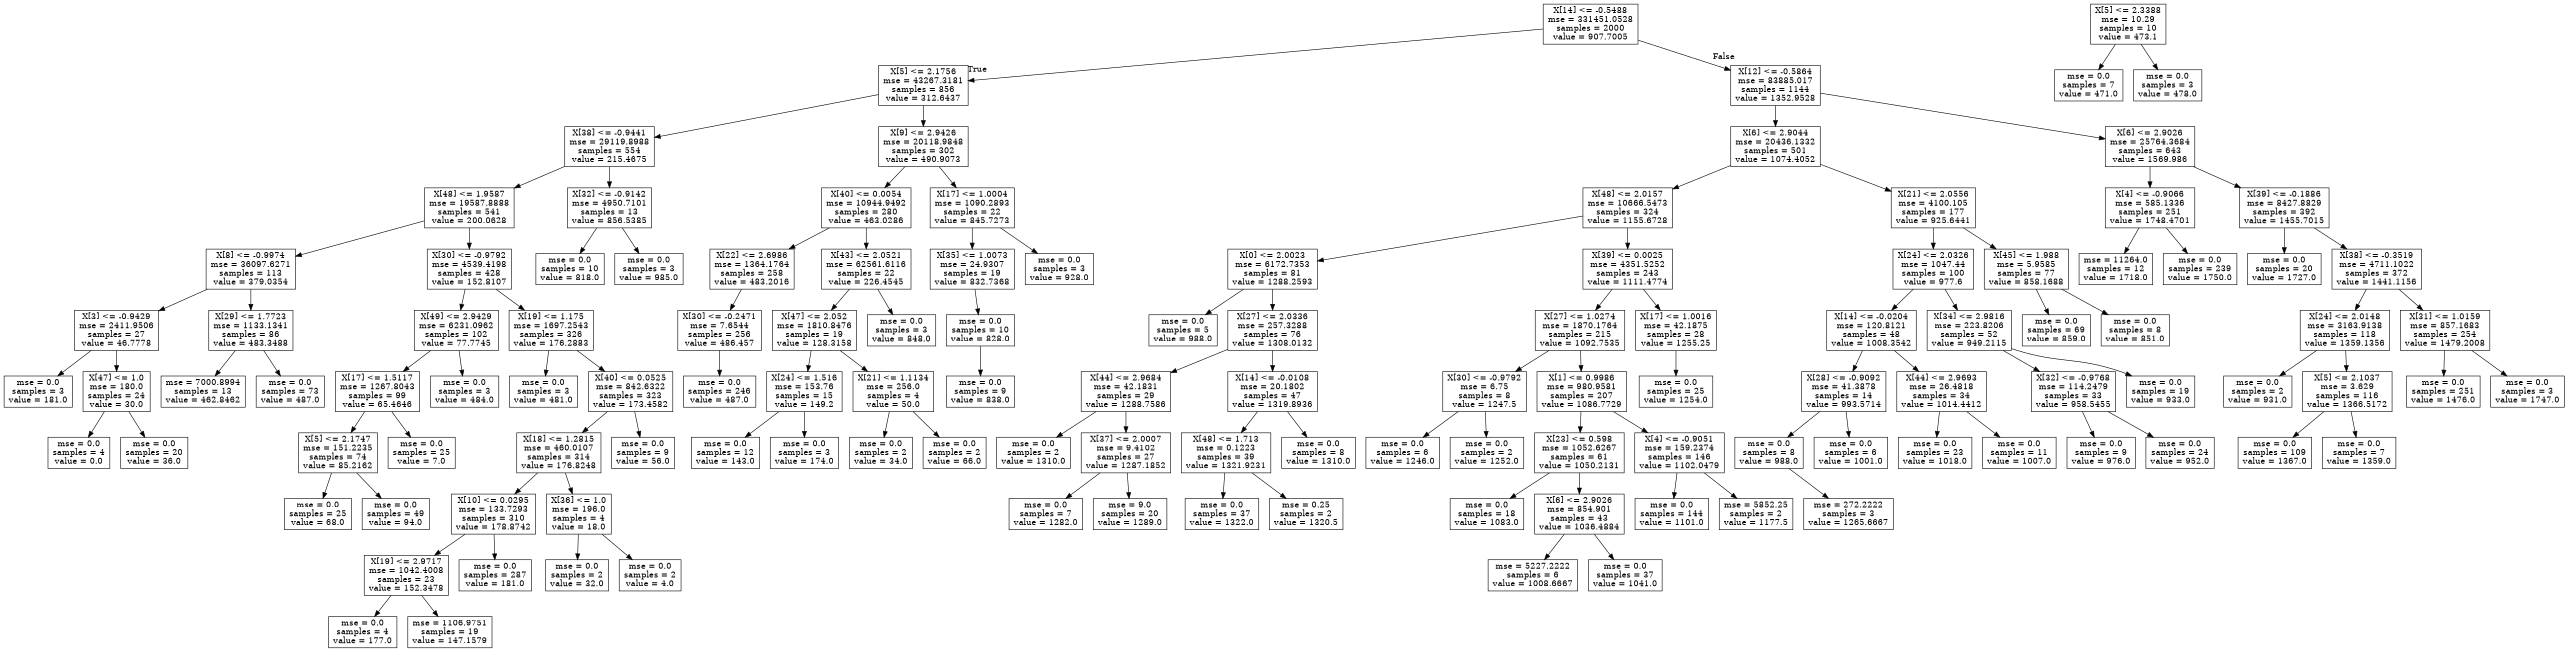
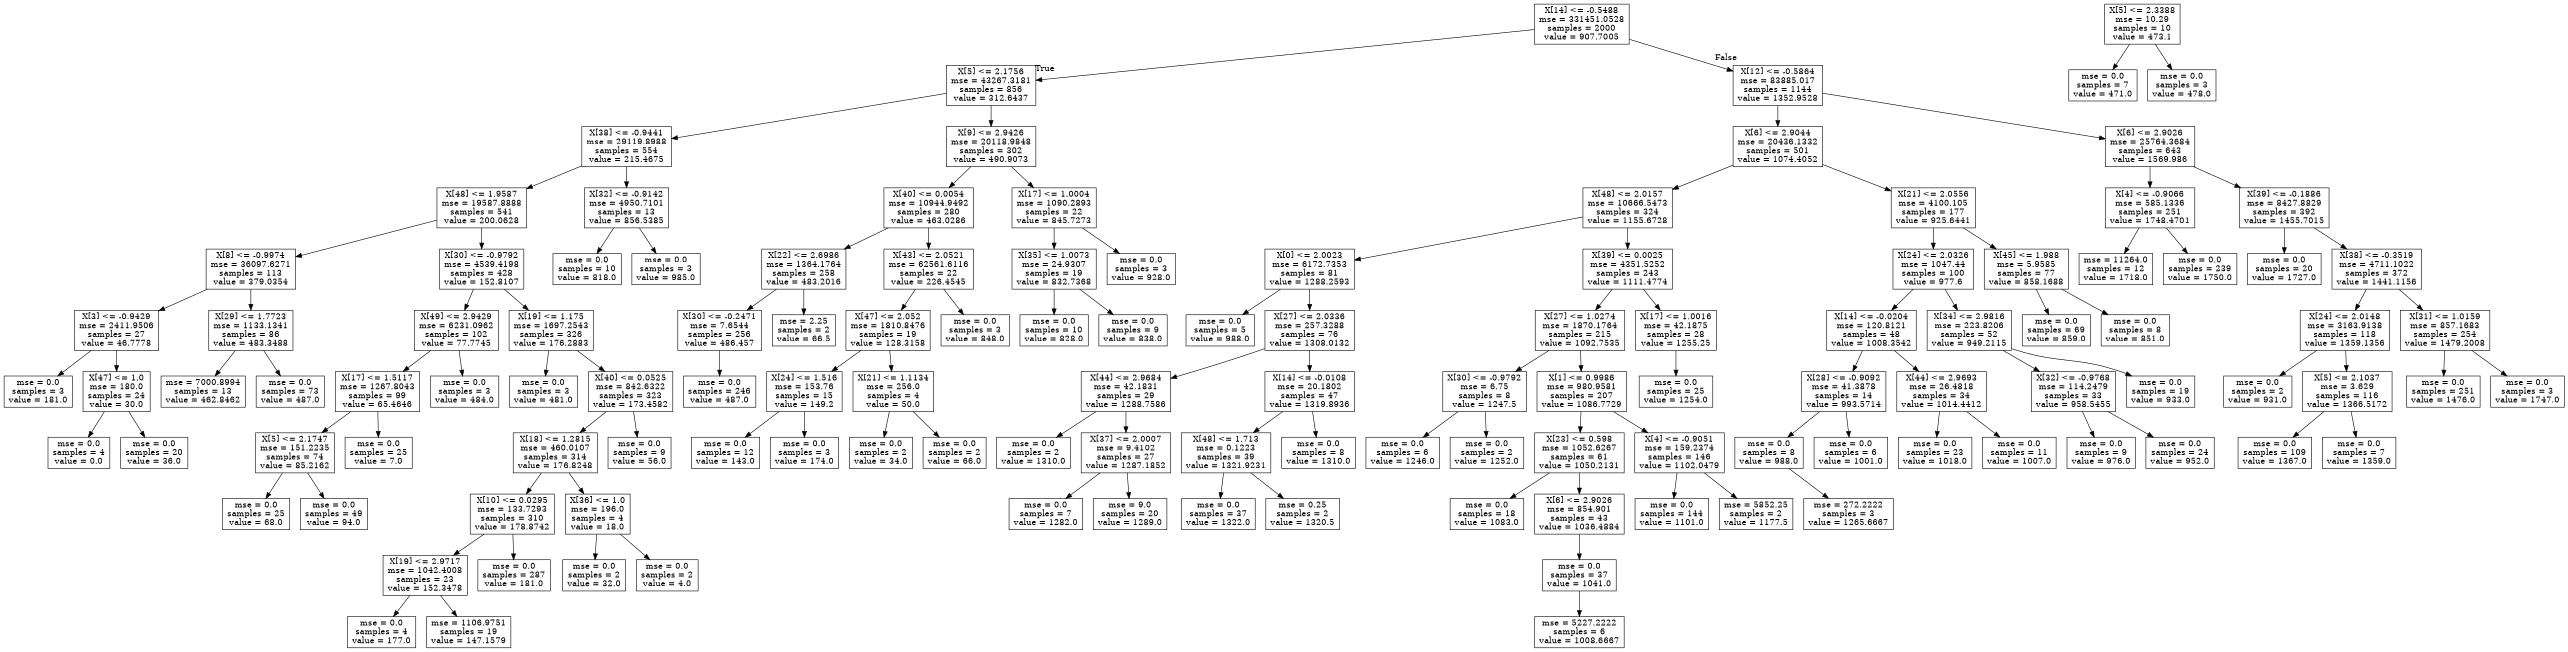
none -> (804, 330)
(980, 358) -> (1094, 300)
(1556, 545) -> (1579, 601)
